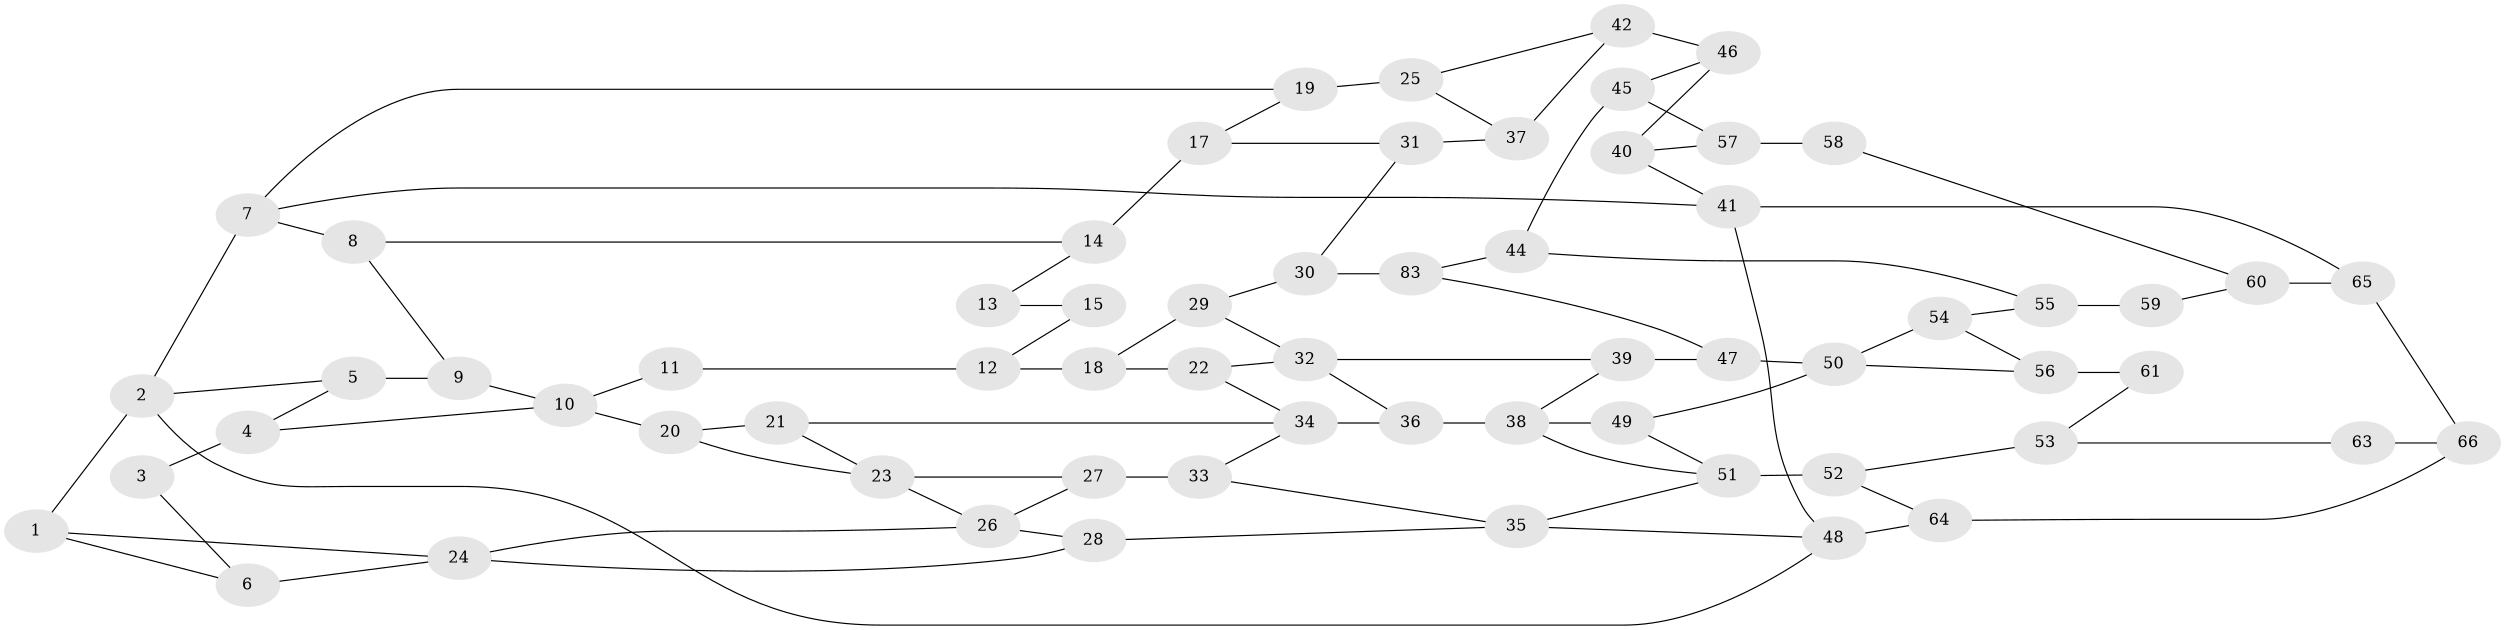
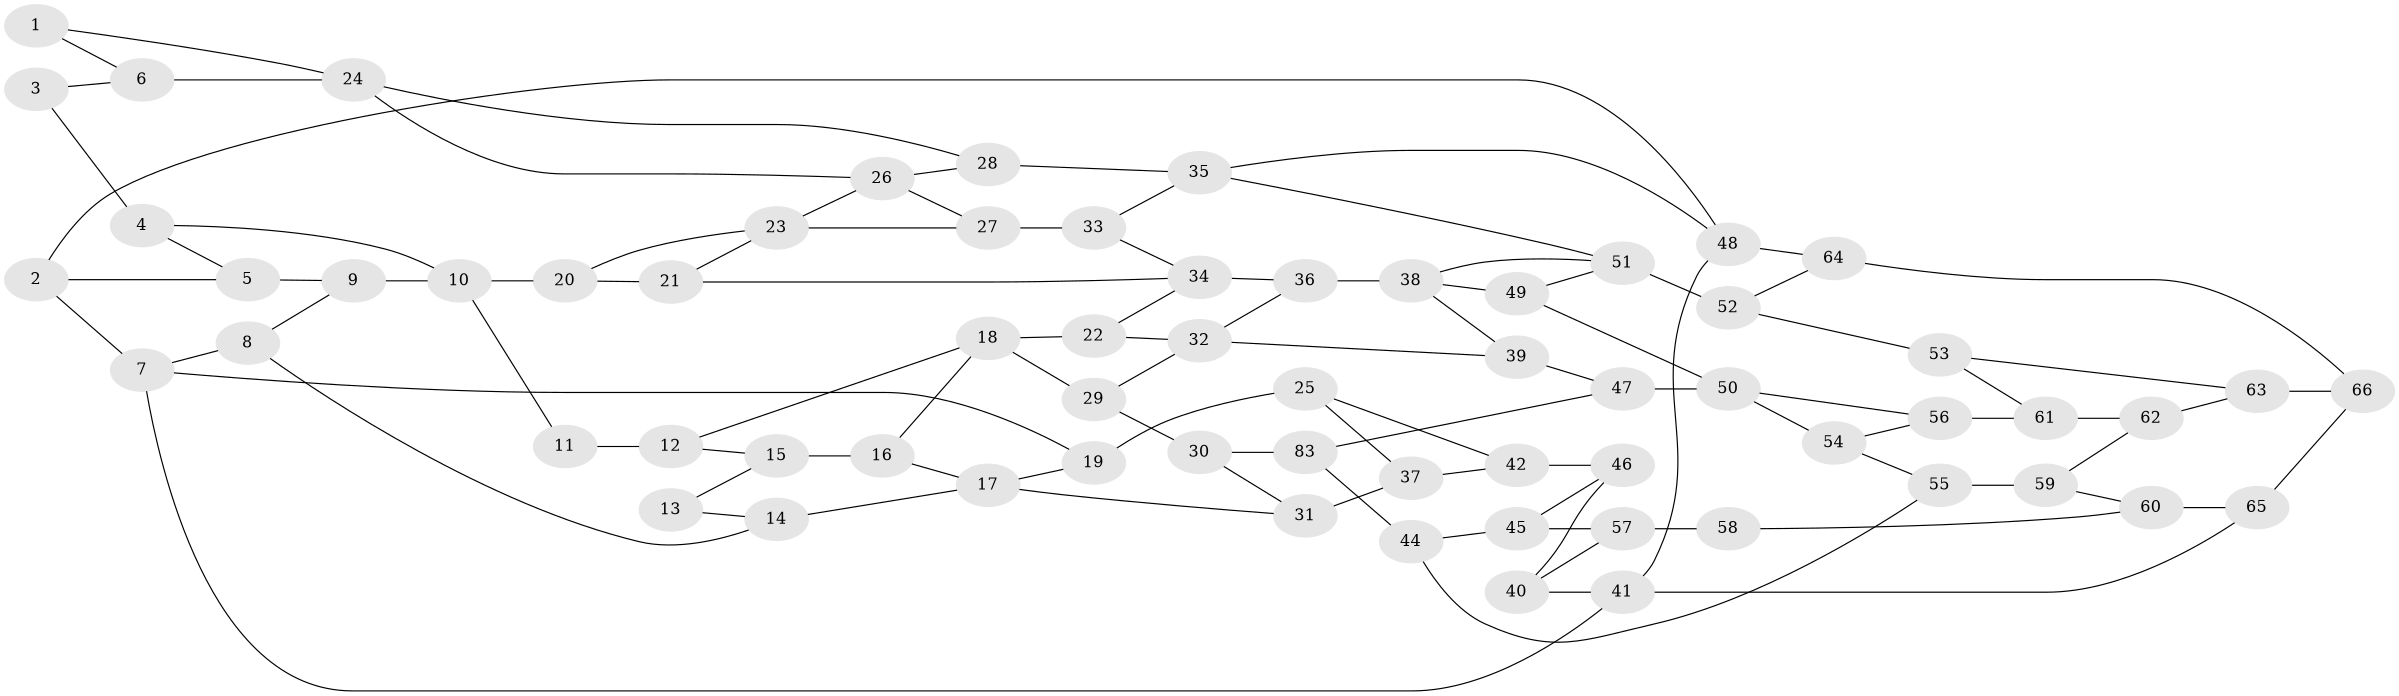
none -> (2151, 418)
none -> (882, 456)
(89, 463) -> none
